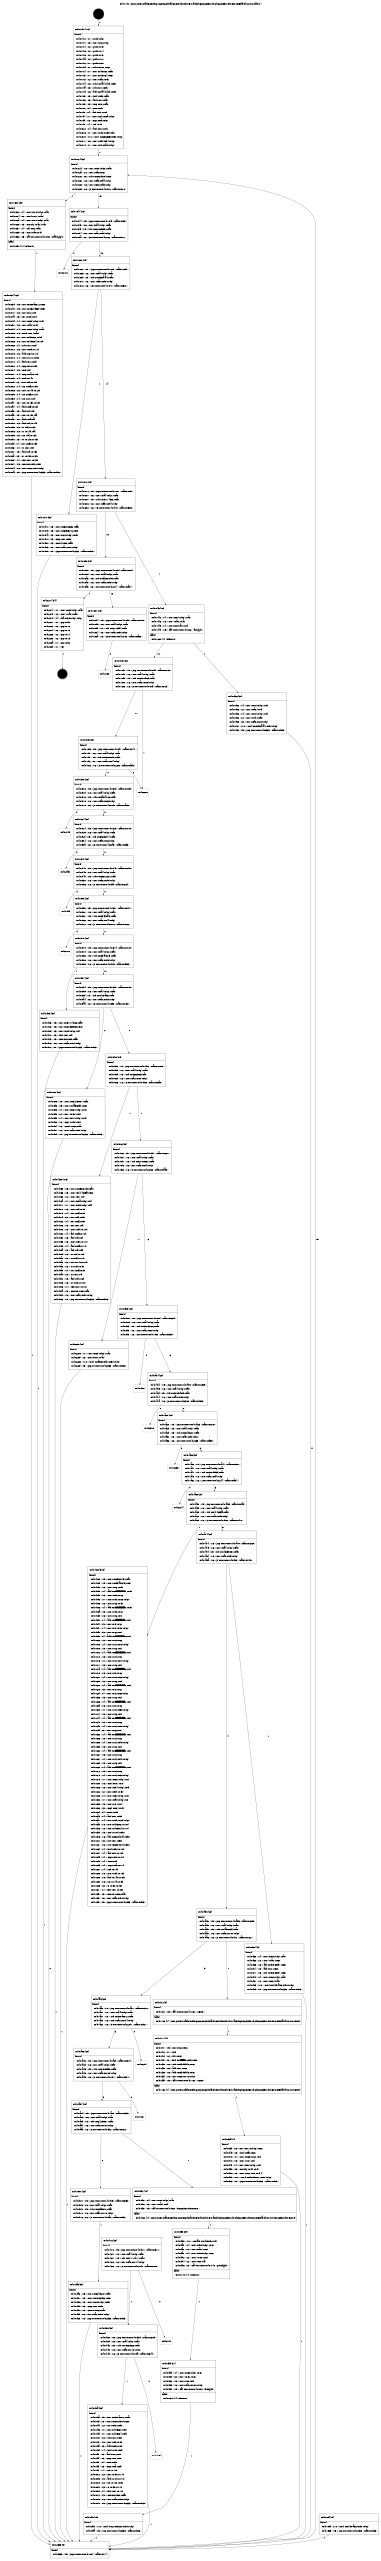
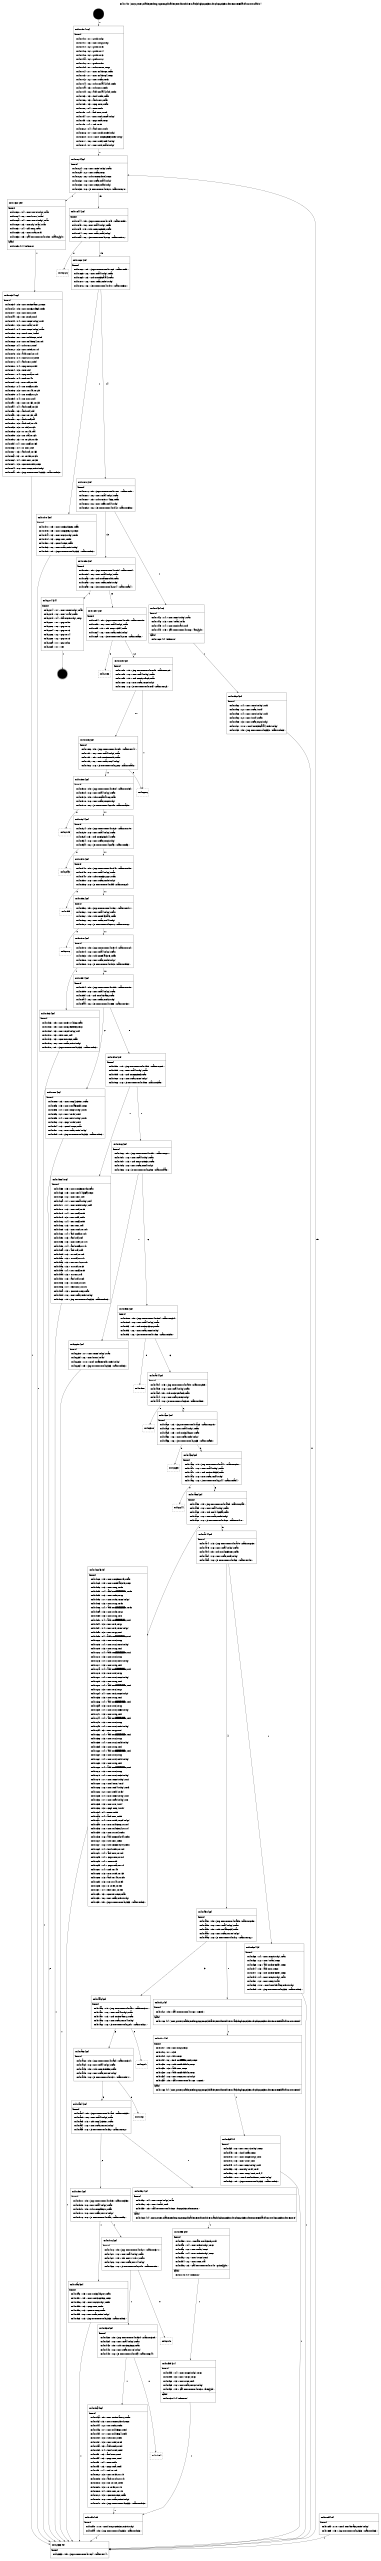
(159, 650) -> (129, 648)
none -> (116, 2228)
(143, 2535) -> (114, 2510)
